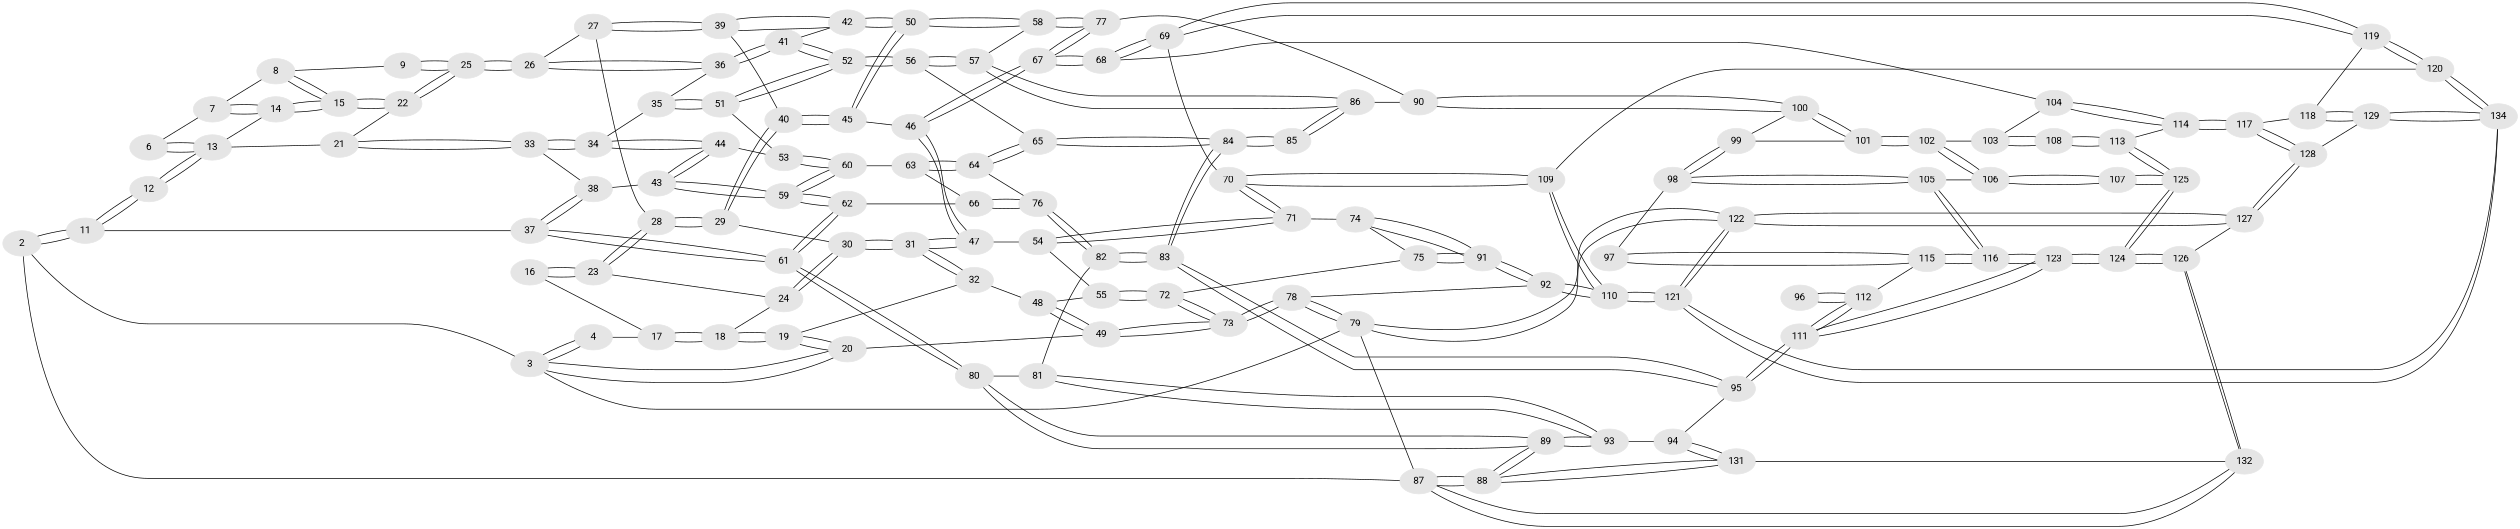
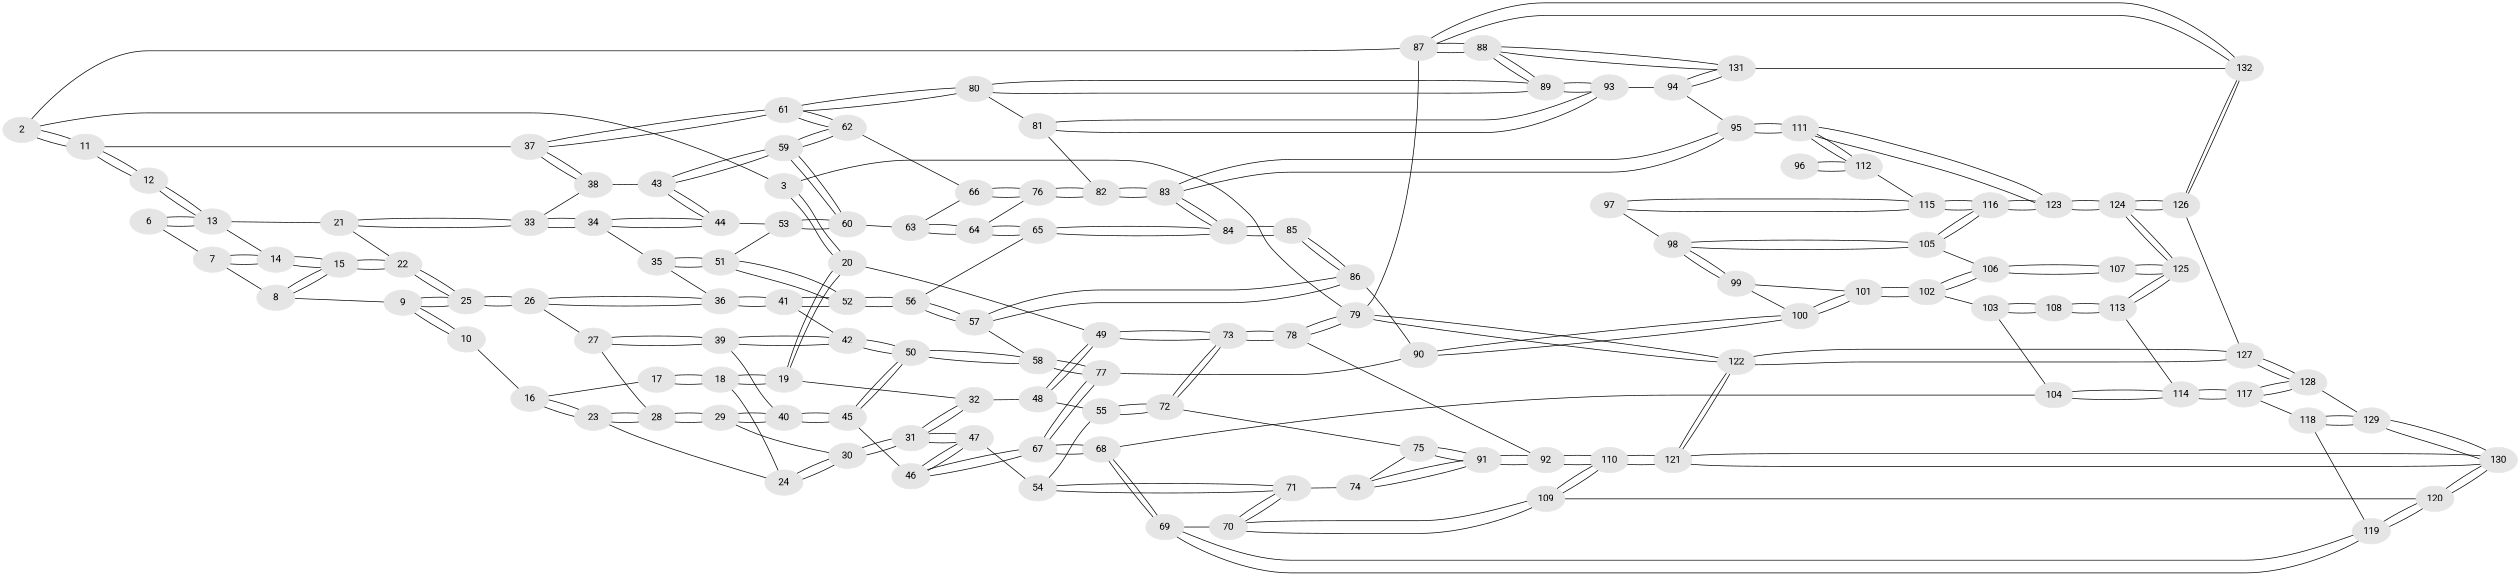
(2498, 116) -> (2498, 460)
(593, 337) -> none
none -> (466, 339)
